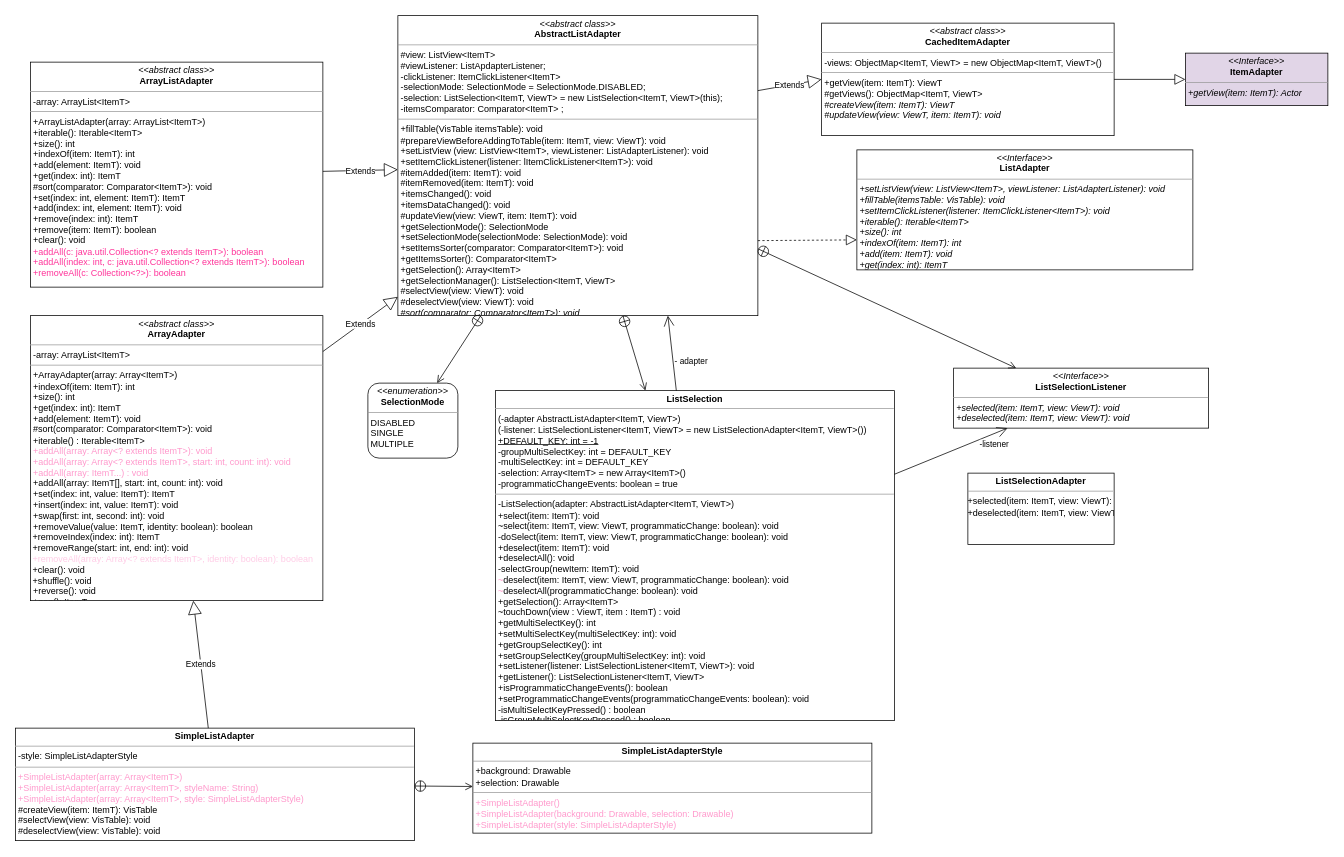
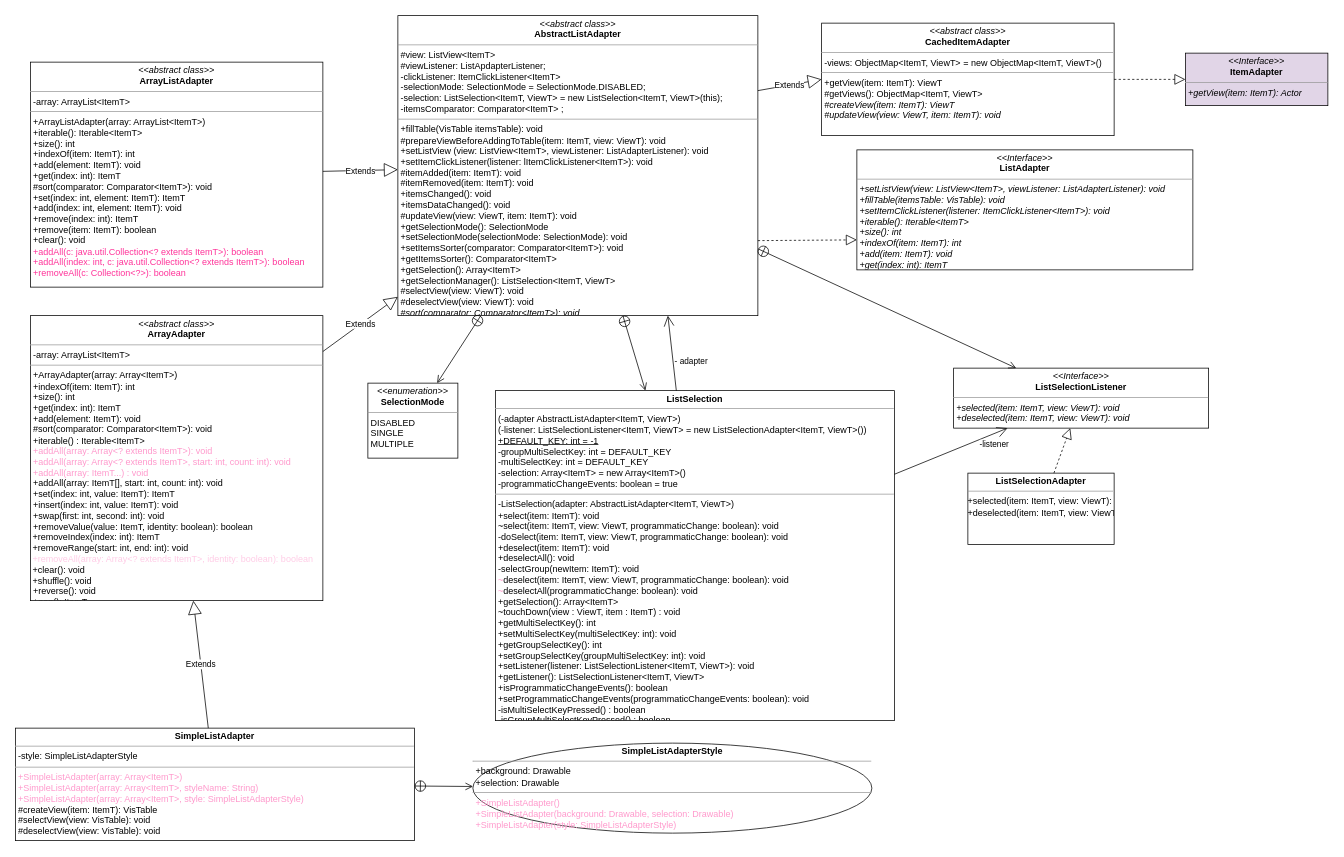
(1143, 79) -> (1143, 79)
(413, 420) -> (413, 420)
none -> (1060, 456)
(672, 788) -> (672, 788)
